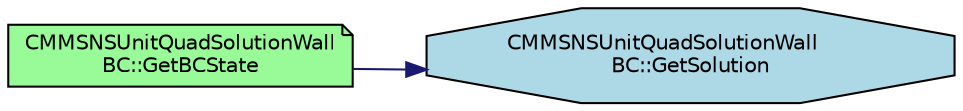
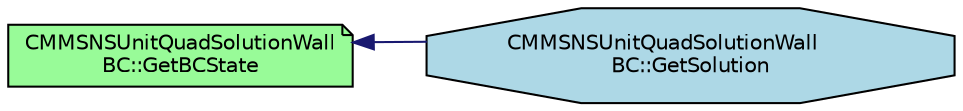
(379, 69) -> (400, 42)
